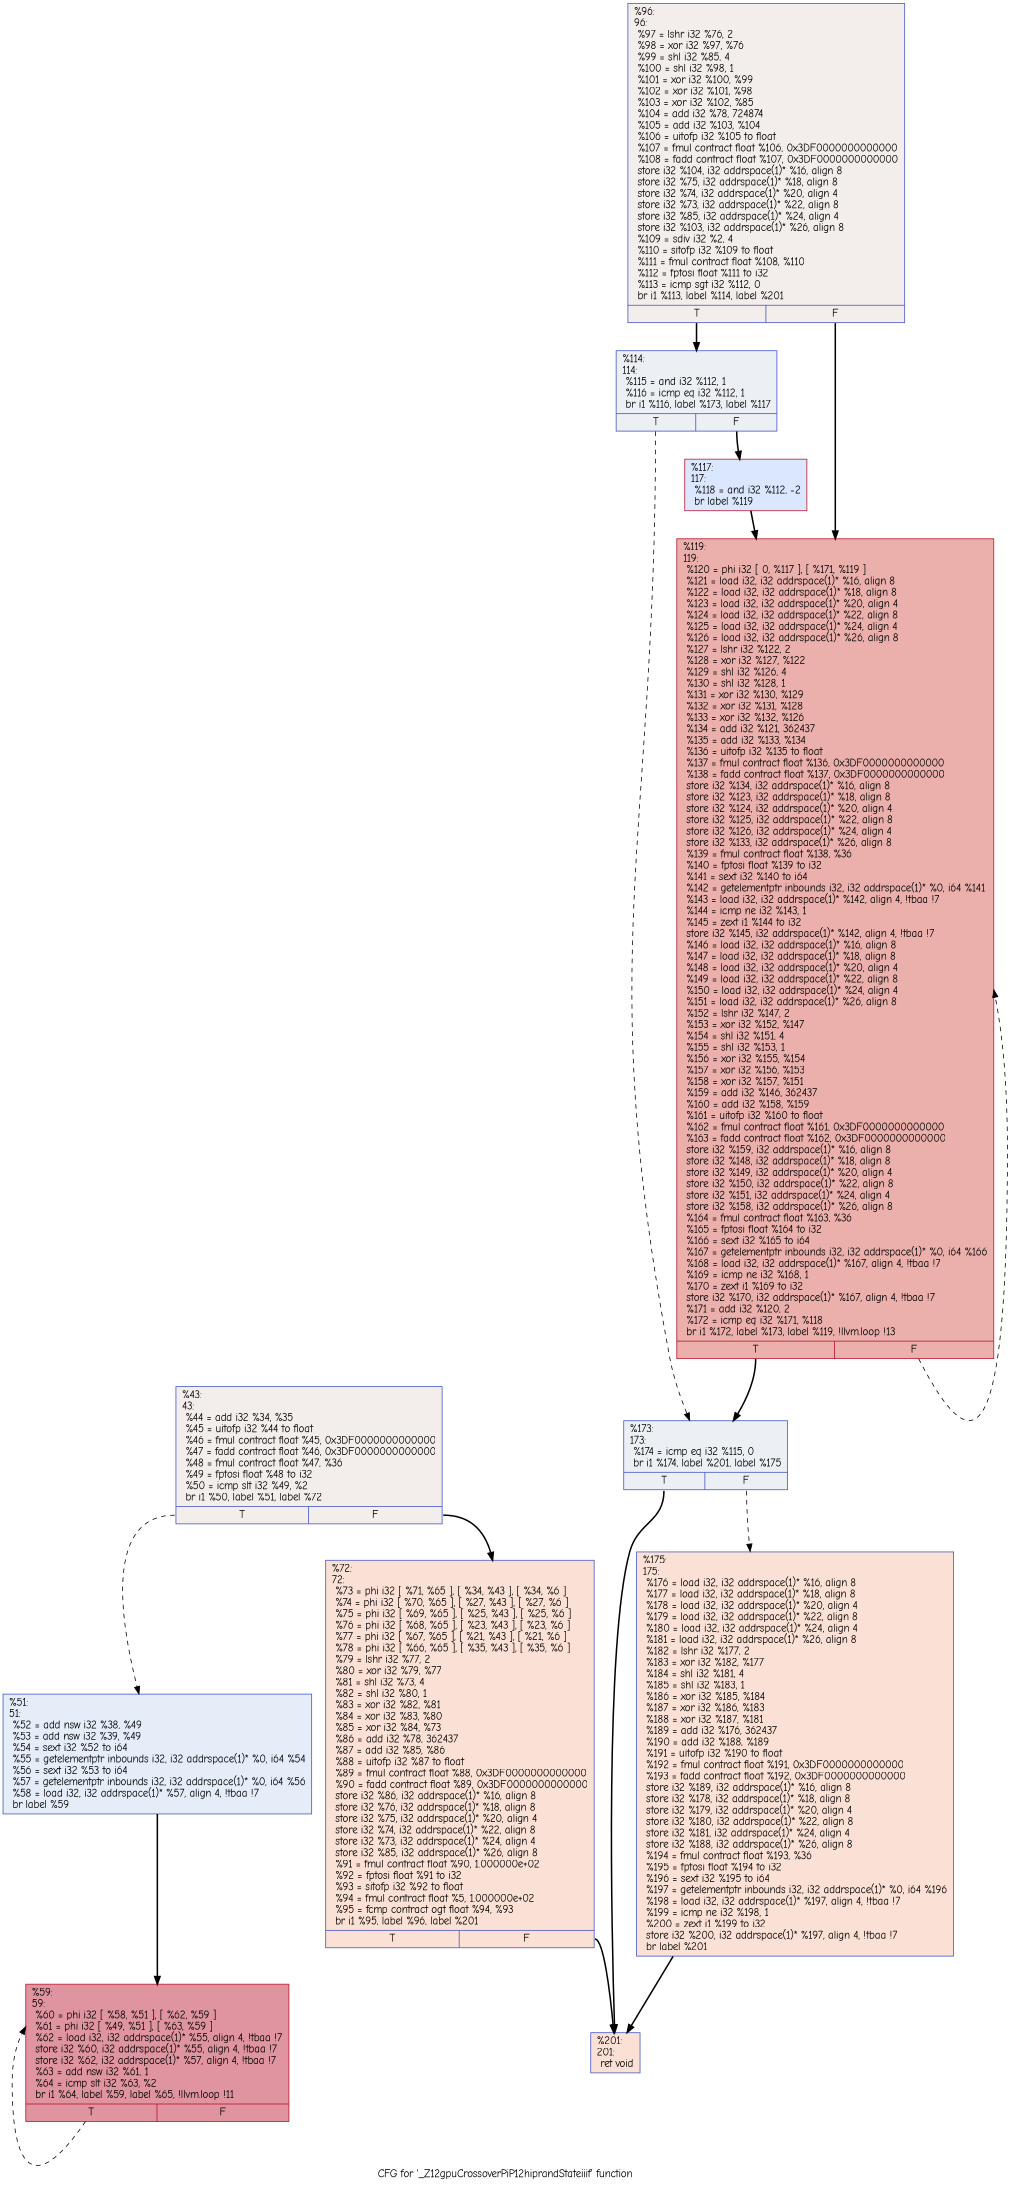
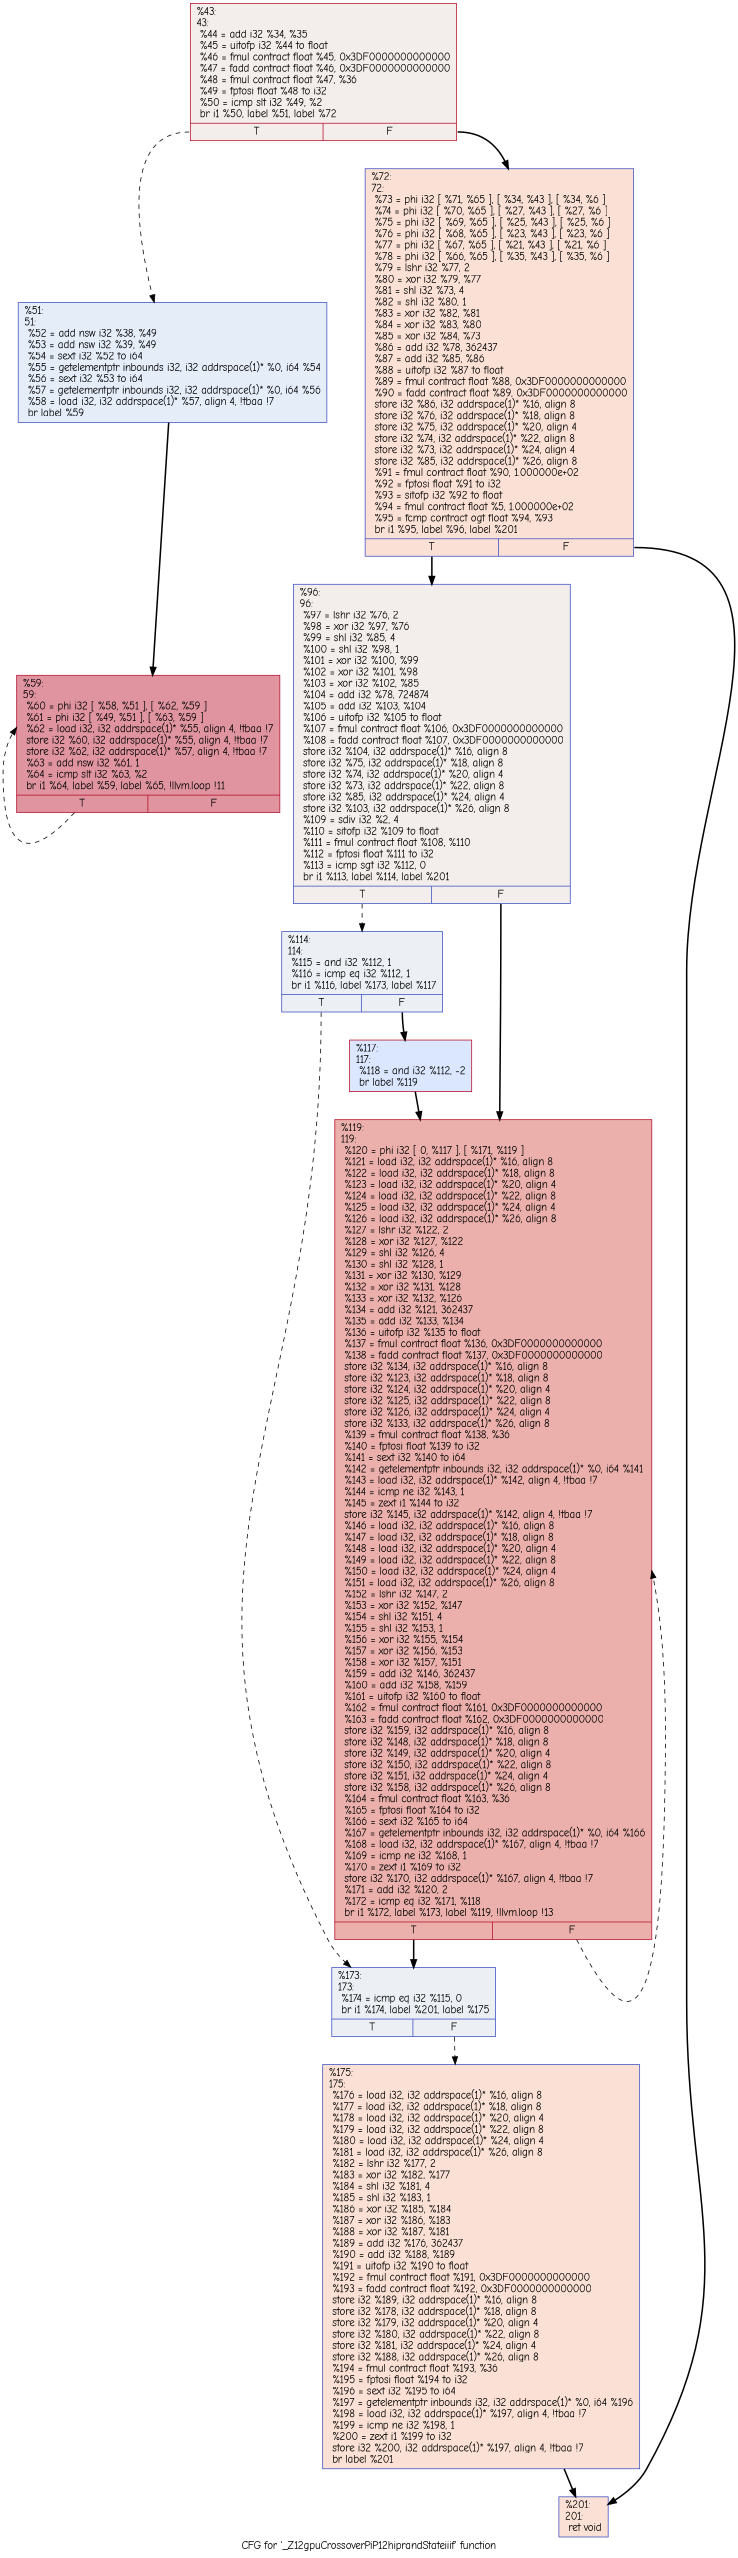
(697, 333) -> (362, 914)
none -> (432, 567)
(309, 1455) -> (323, 72)
(612, 1752) -> none
